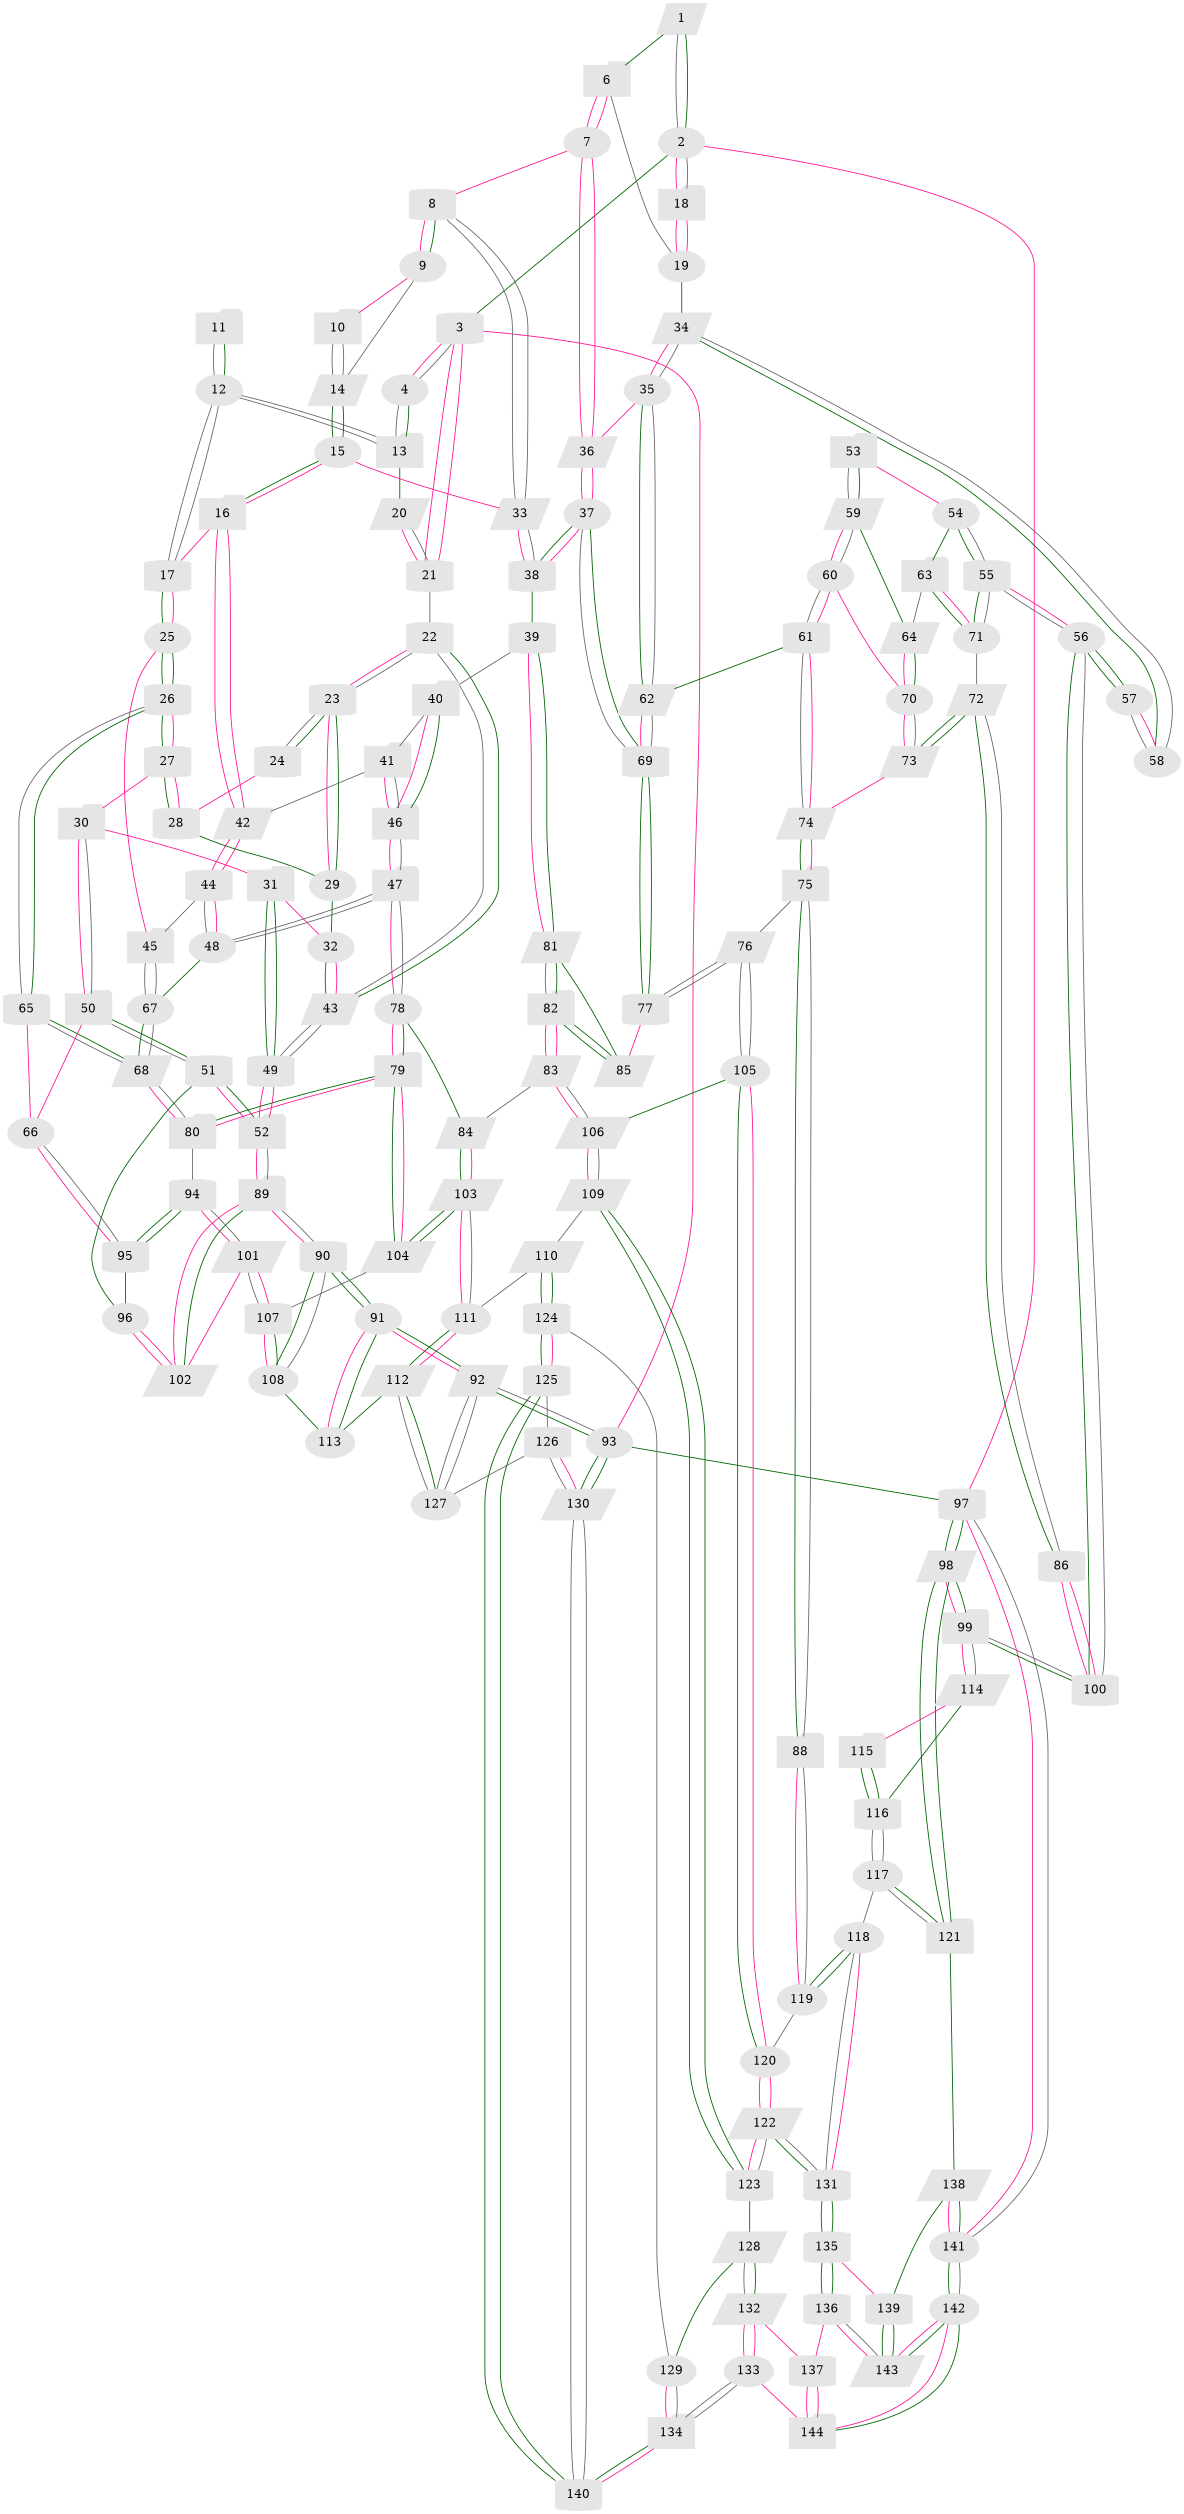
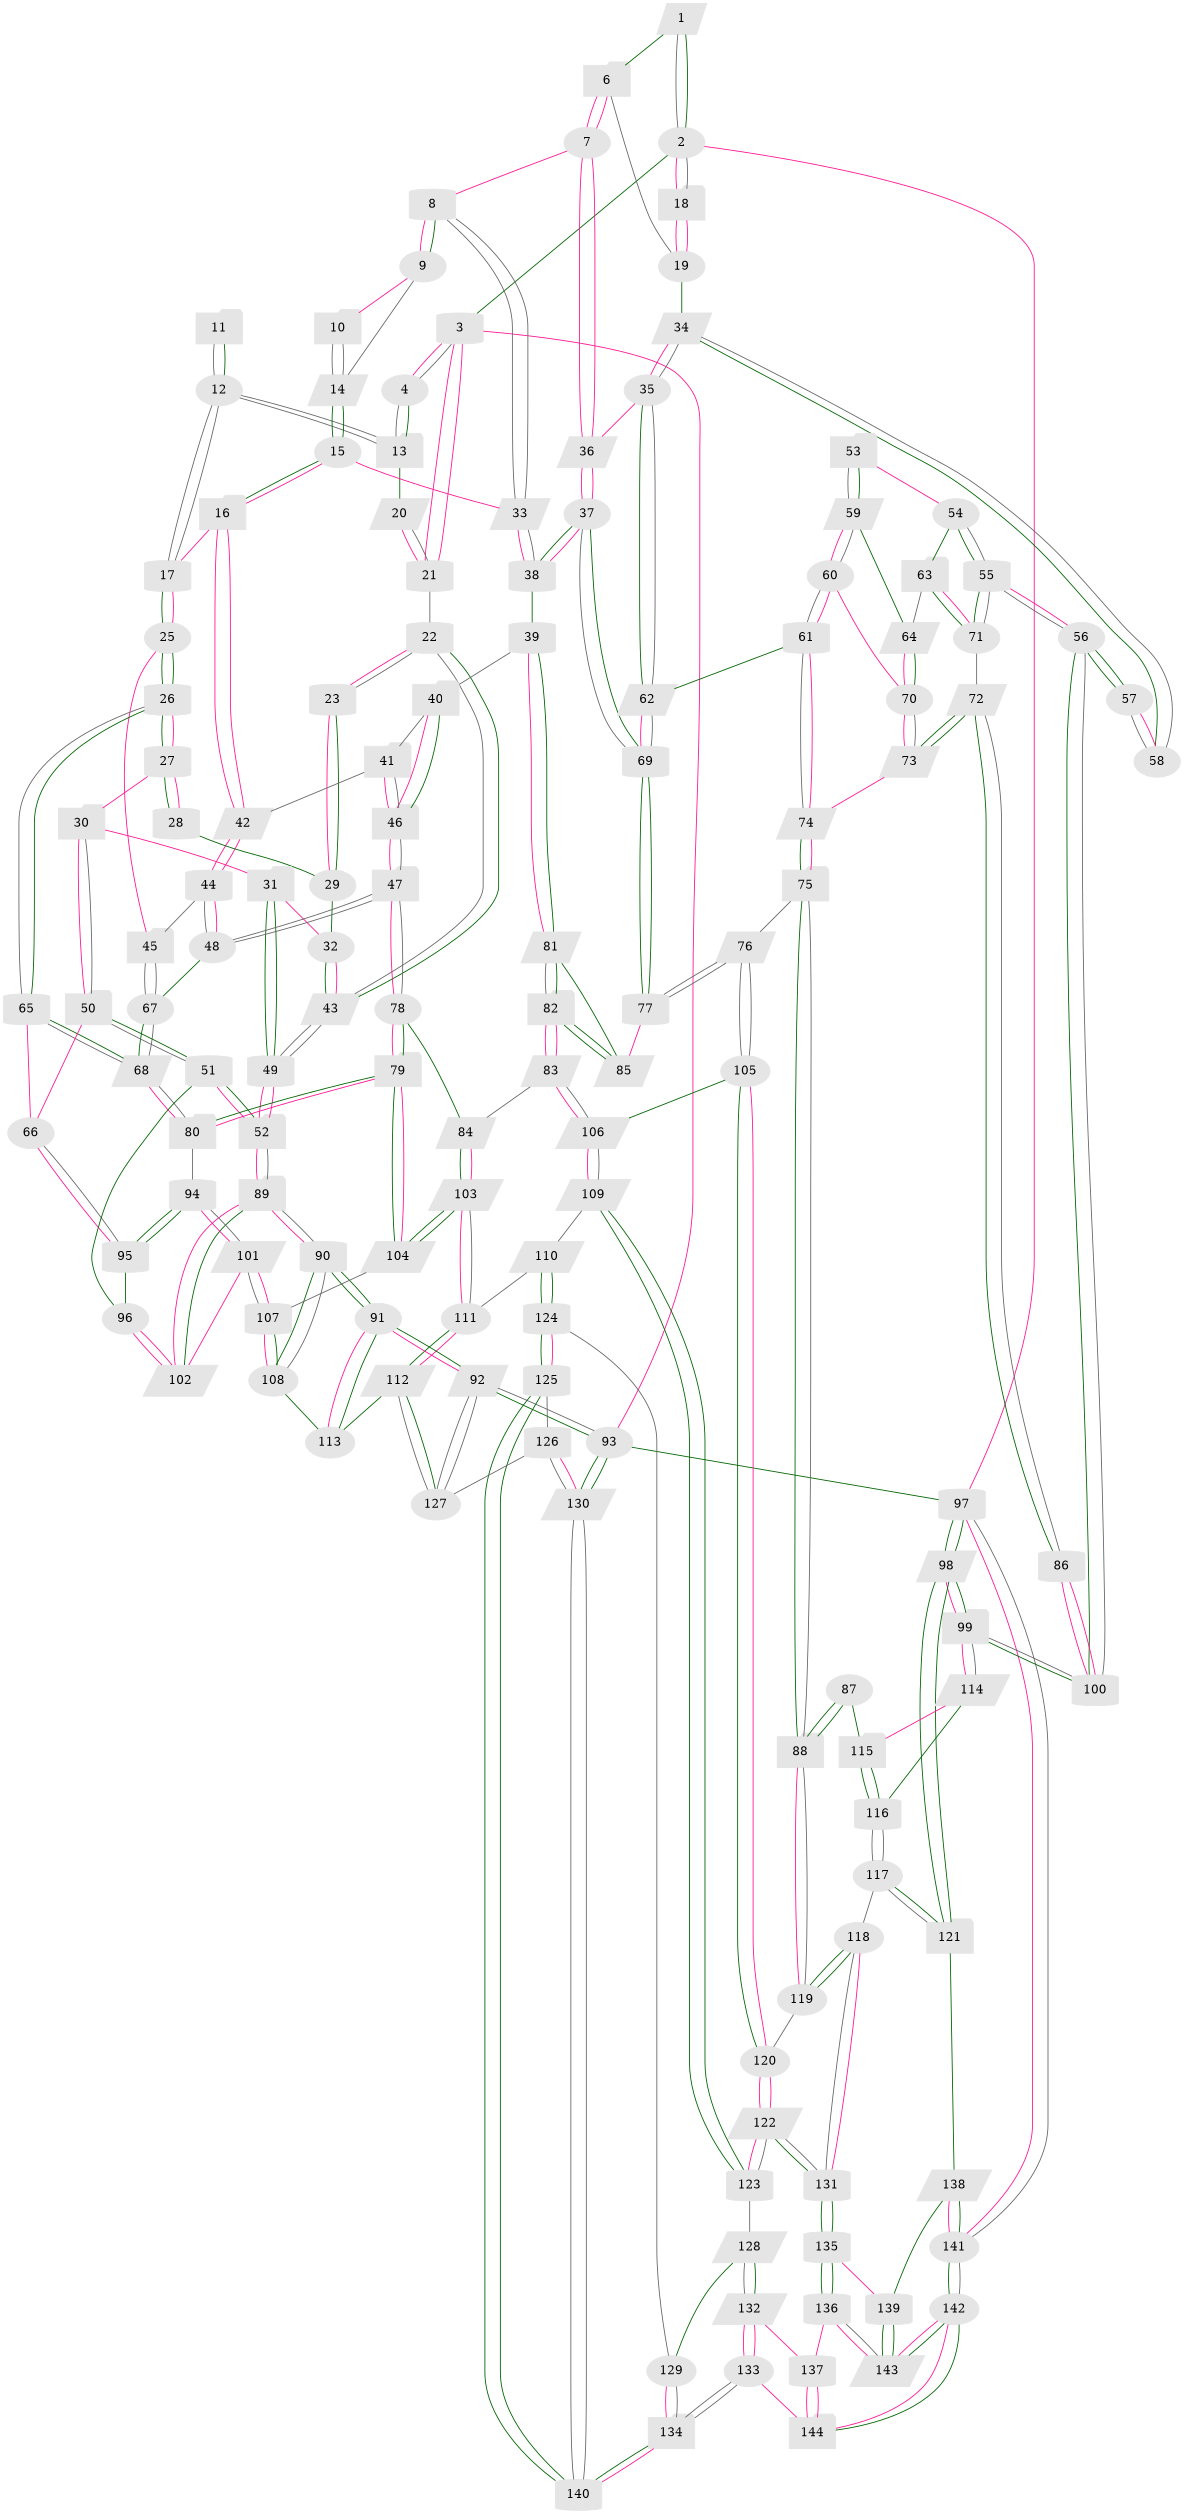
(278, 762) -> none
none -> (849, 1690)
(750, 2216) -> (750, 2216)
